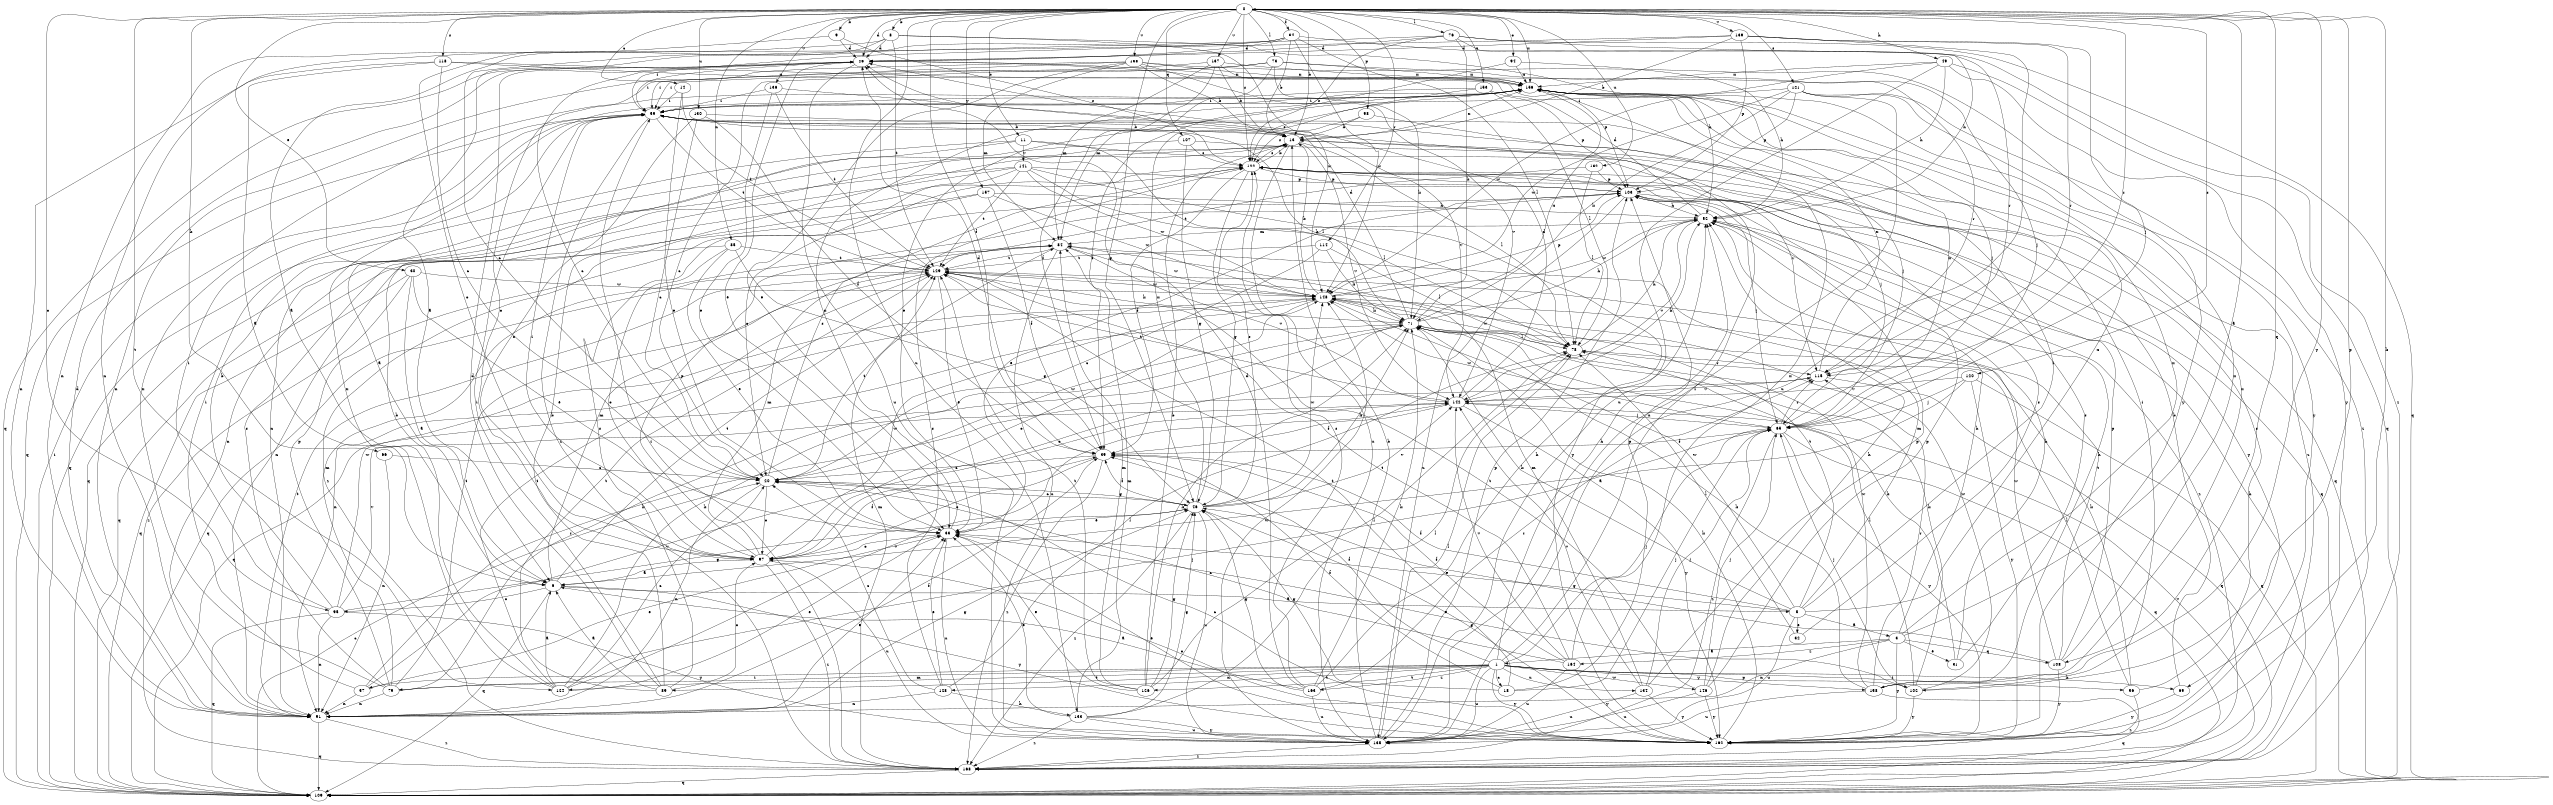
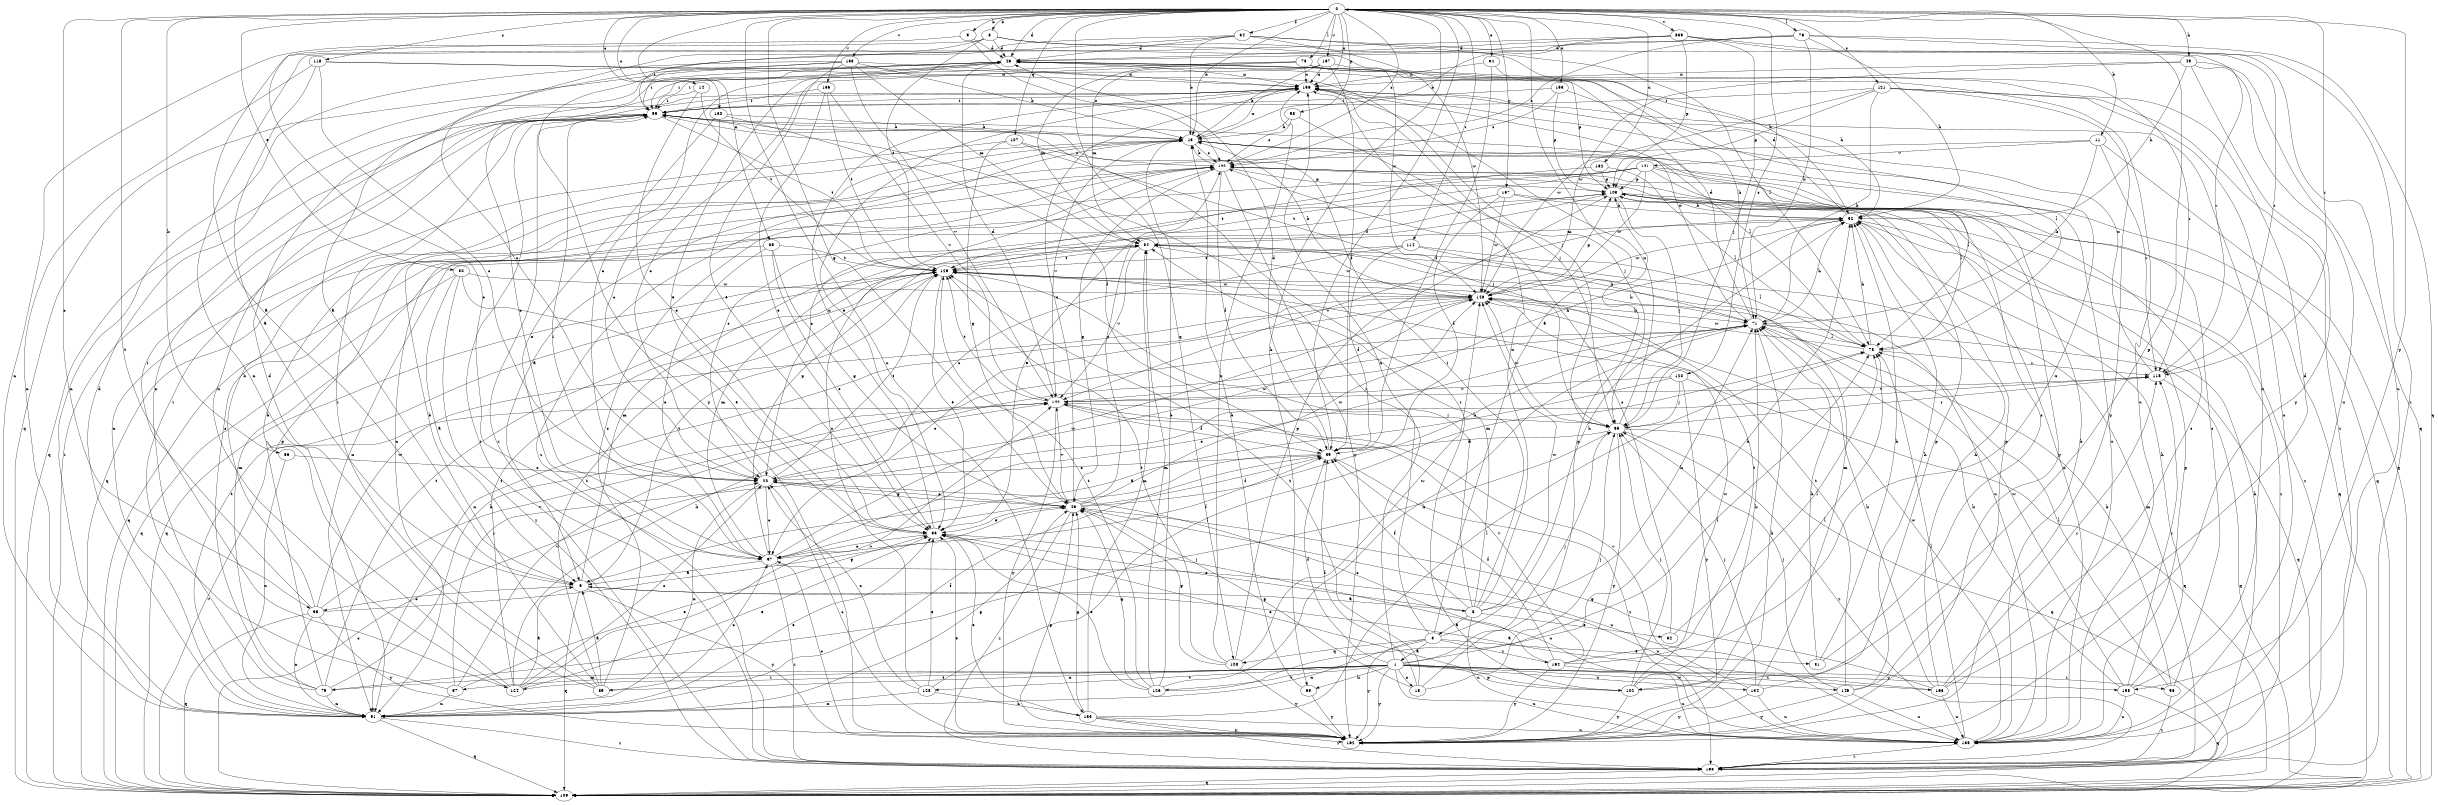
(1739, 35) -> (1679, 35)
none -> (1356, 350)
